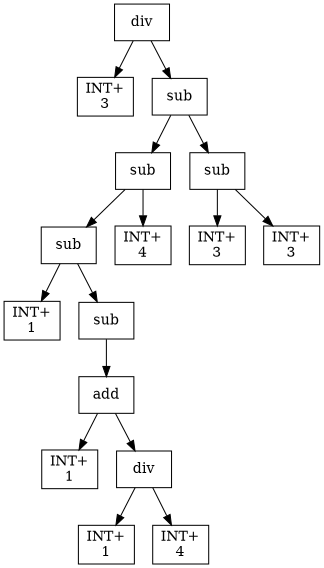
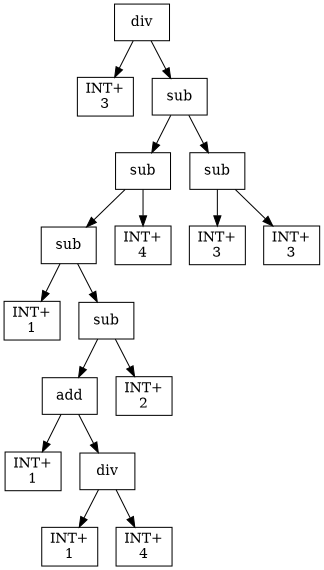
none -> (144, 396)
